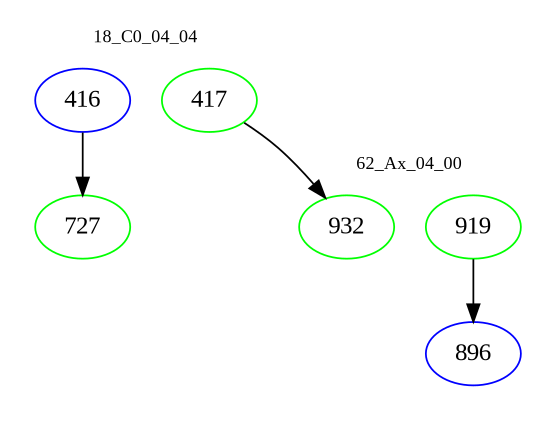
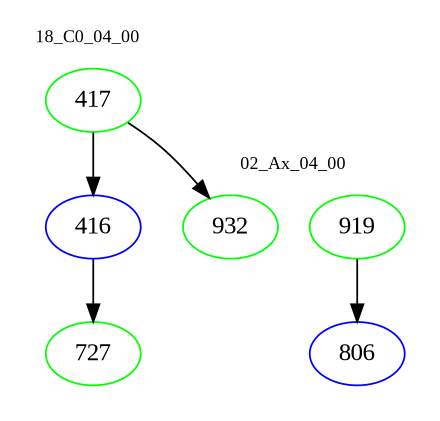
(146, 38) -> (88, 38)
none -> (93, 155)
(410, 165) -> (294, 165)
(473, 354) -> (357, 354)
